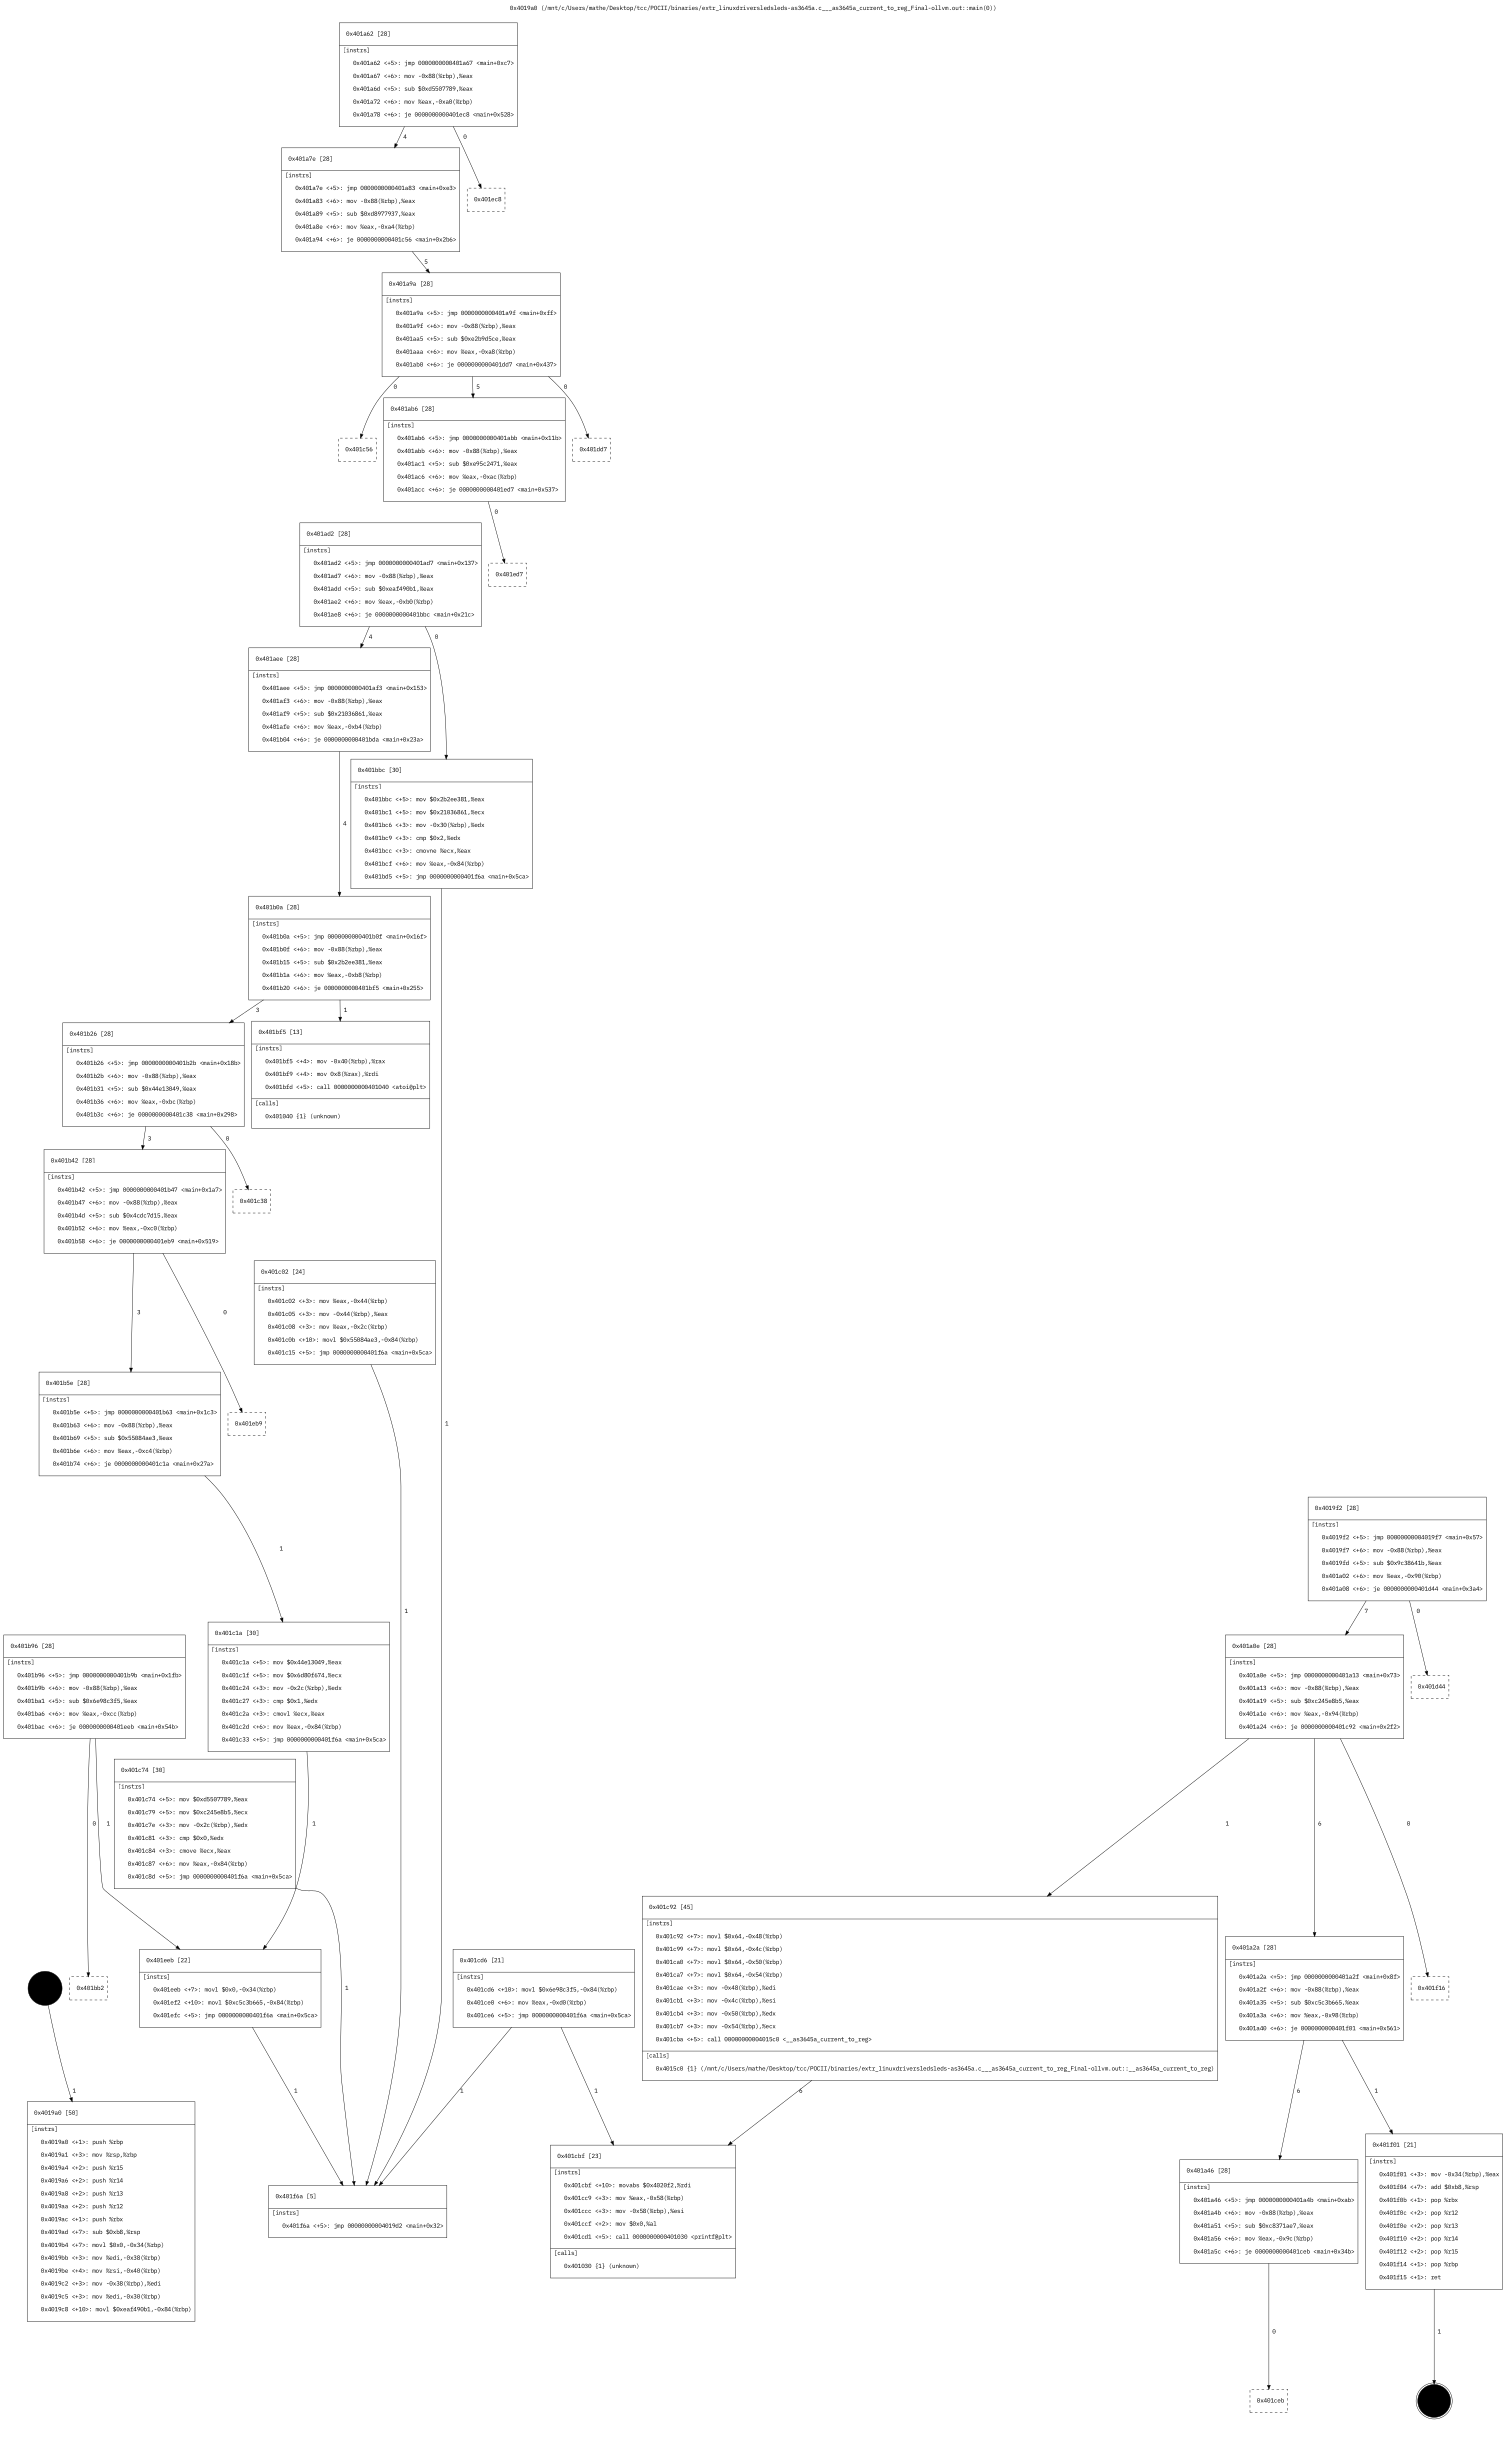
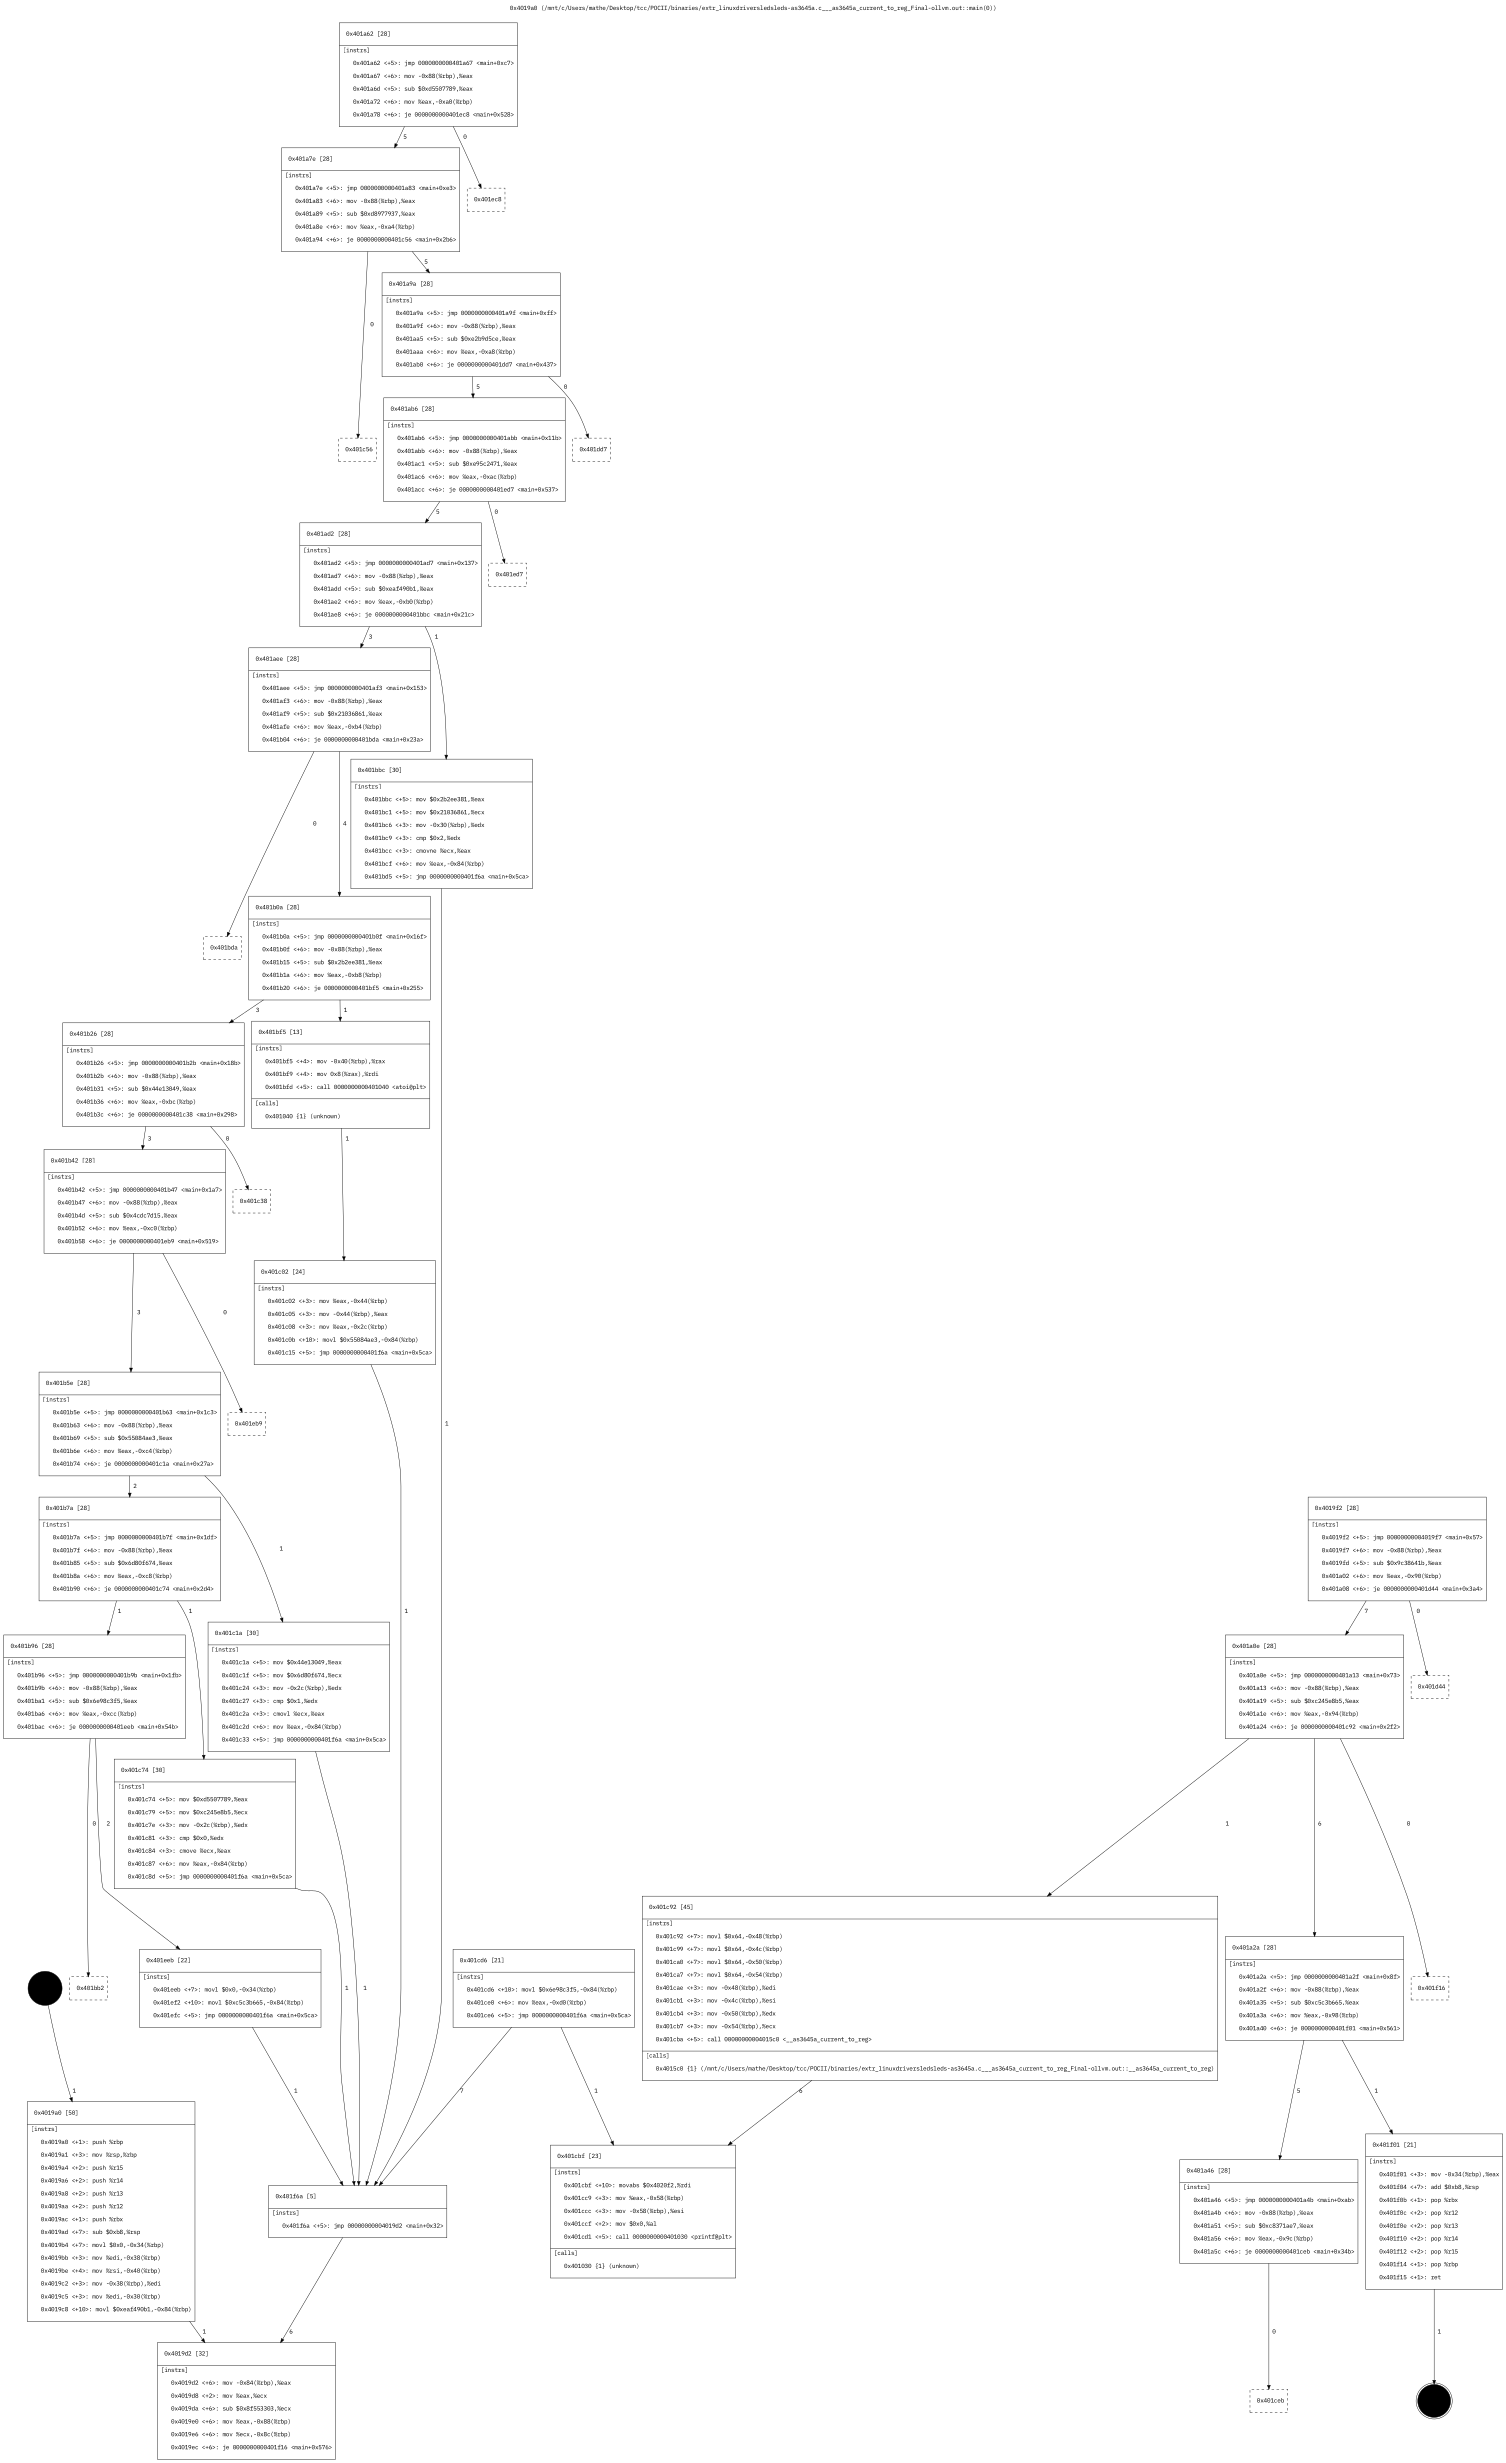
(403, 137) -> (403, 137)
(376, 403) -> (363, 343)
none -> (434, 511)
(369, 637) -> (369, 637)
(435, 637) -> (435, 637)
none -> (222, 948)
none -> (343, 1192)
none -> (130, 1549)
(107, 1824) -> (107, 1824)
(304, 1853) -> (355, 1964)
(460, 2091) -> (460, 2091)
(1297, 2091) -> (1297, 2091)
none -> (246, 2401)
